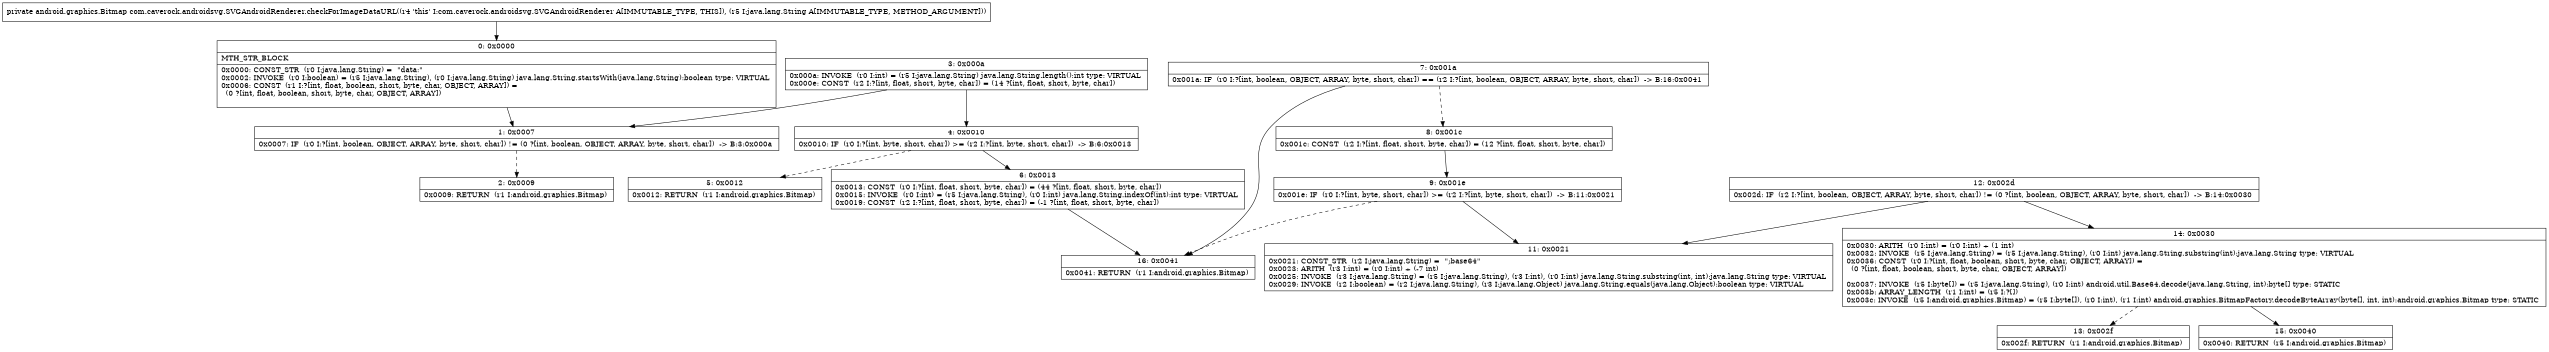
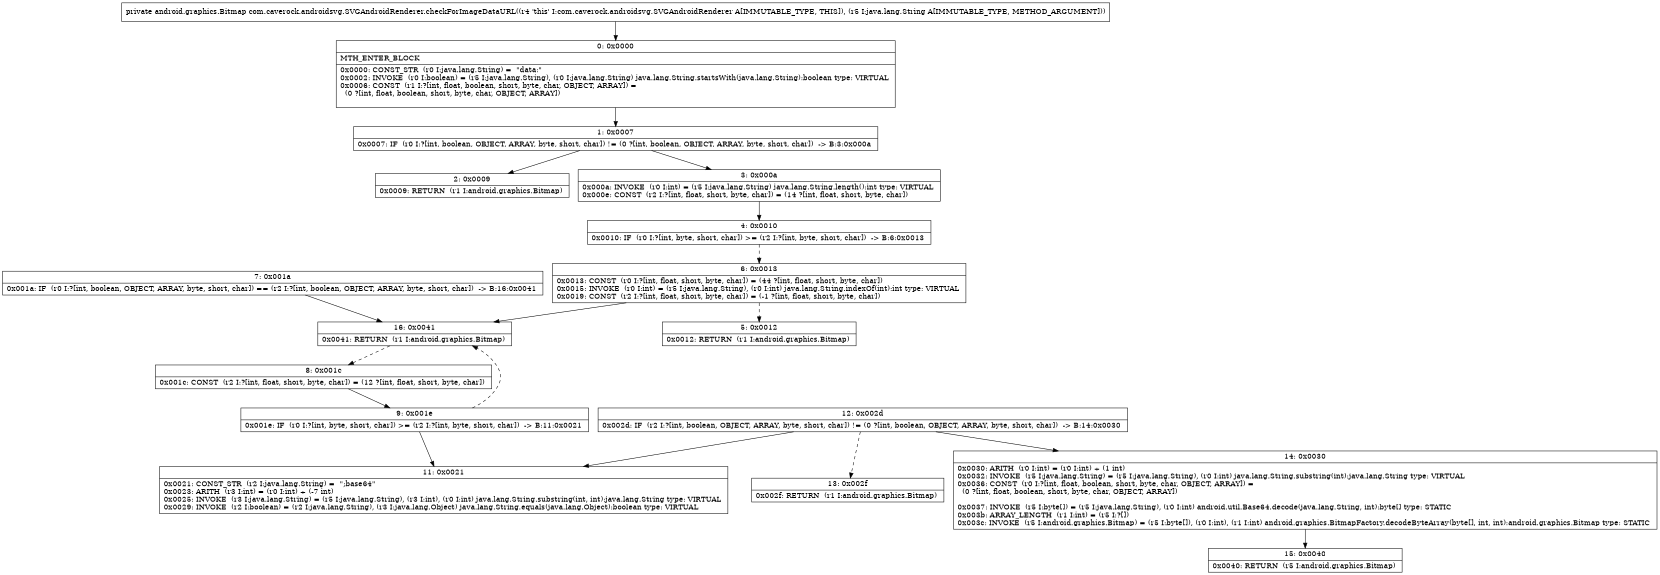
(255, 58) -> (380, 58)
(1441, 104) -> (371, 354)
(761, 110) -> (679, 159)
(994, 159) -> (759, 251)
(517, 161) -> (546, 161)
(848, 163) -> (759, 310)
(2126, 314) -> (856, 452)
